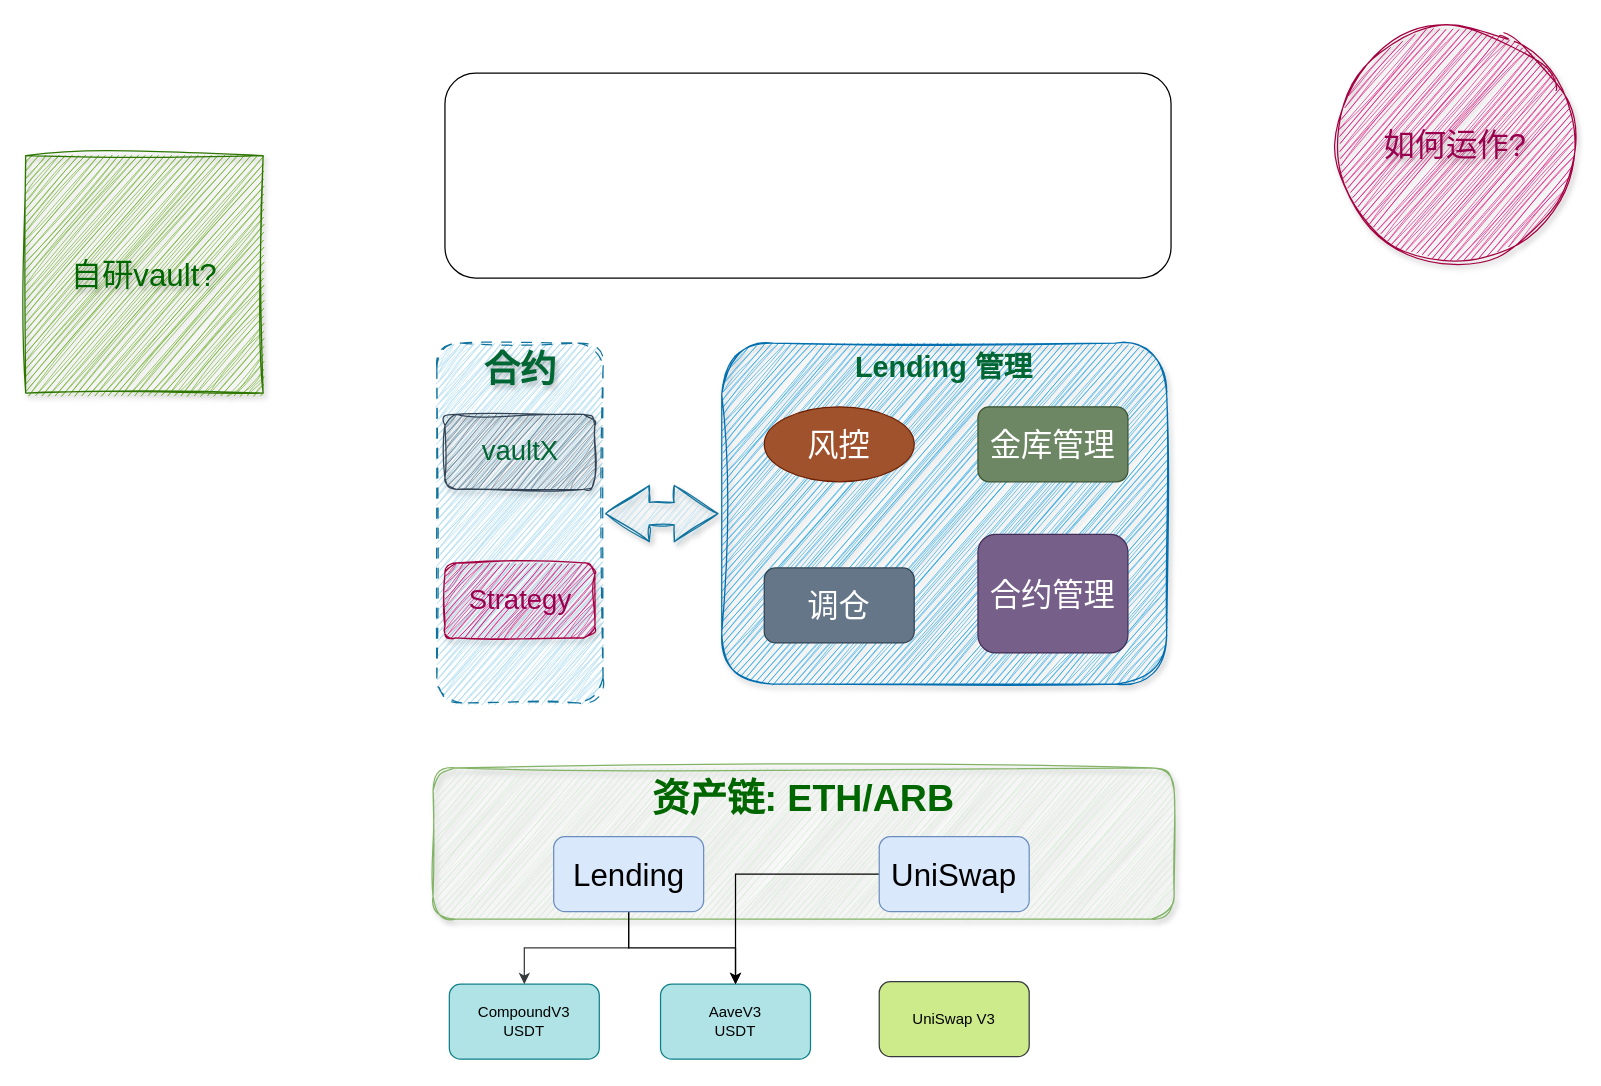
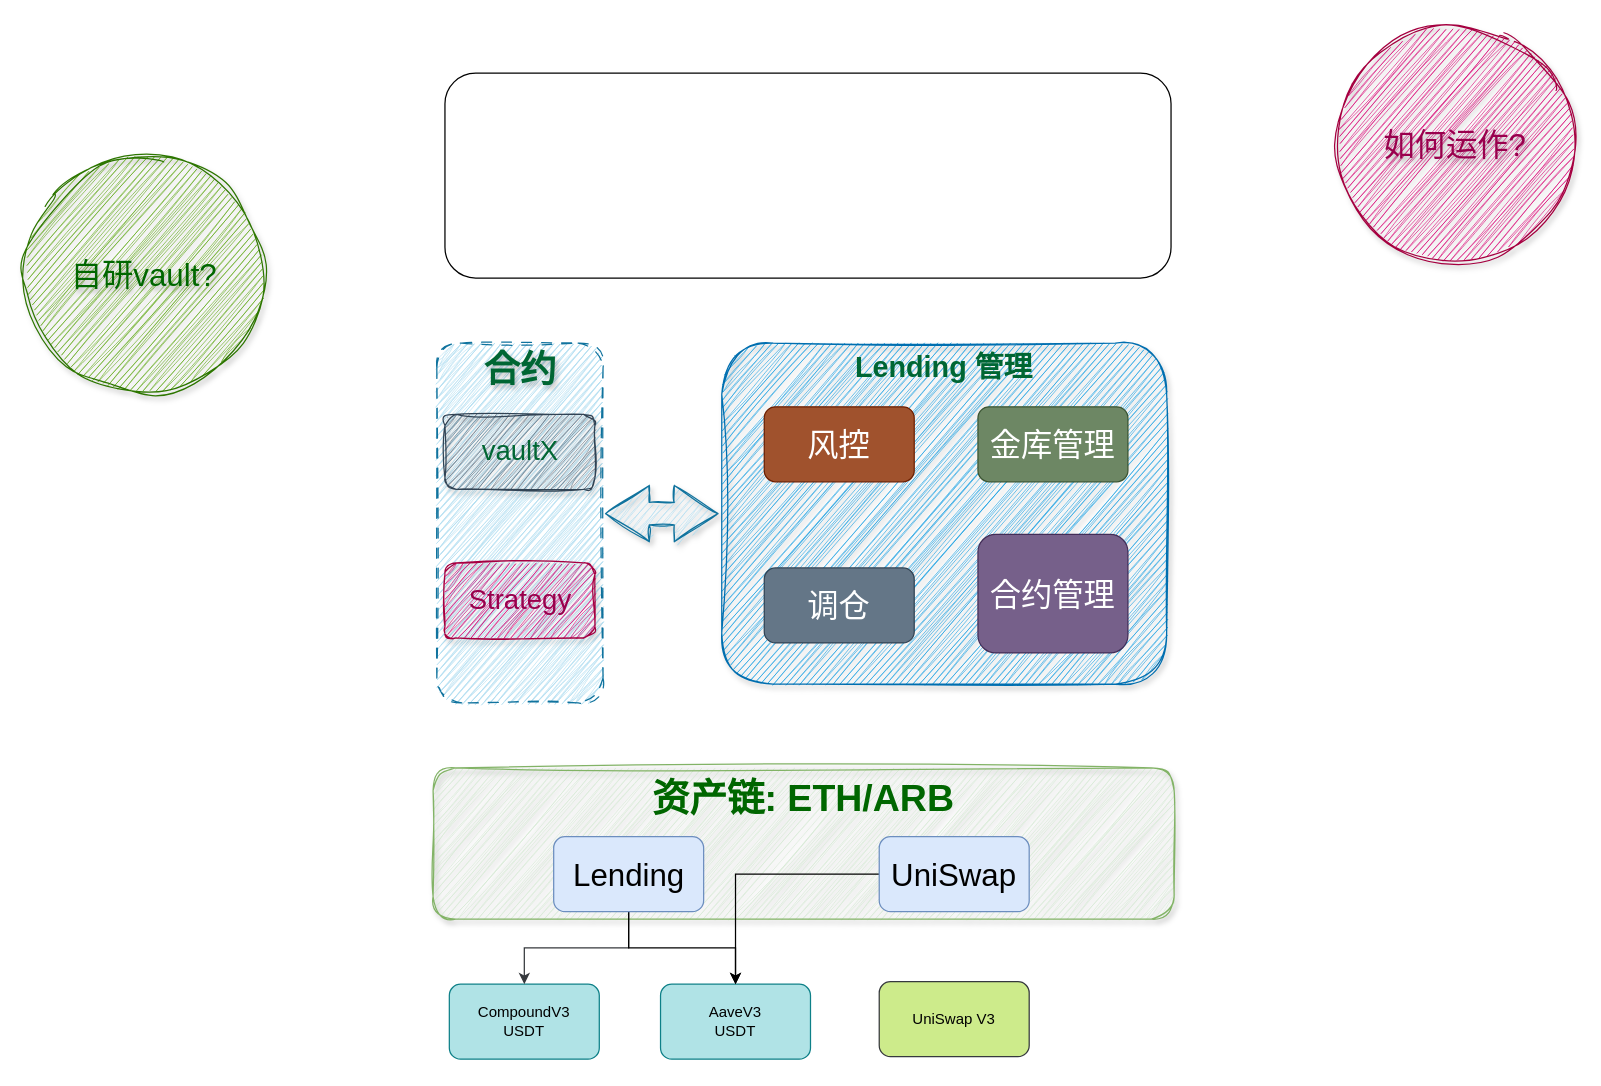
(144, 274) -> (144, 274)
(839, 444) -> (839, 444)
